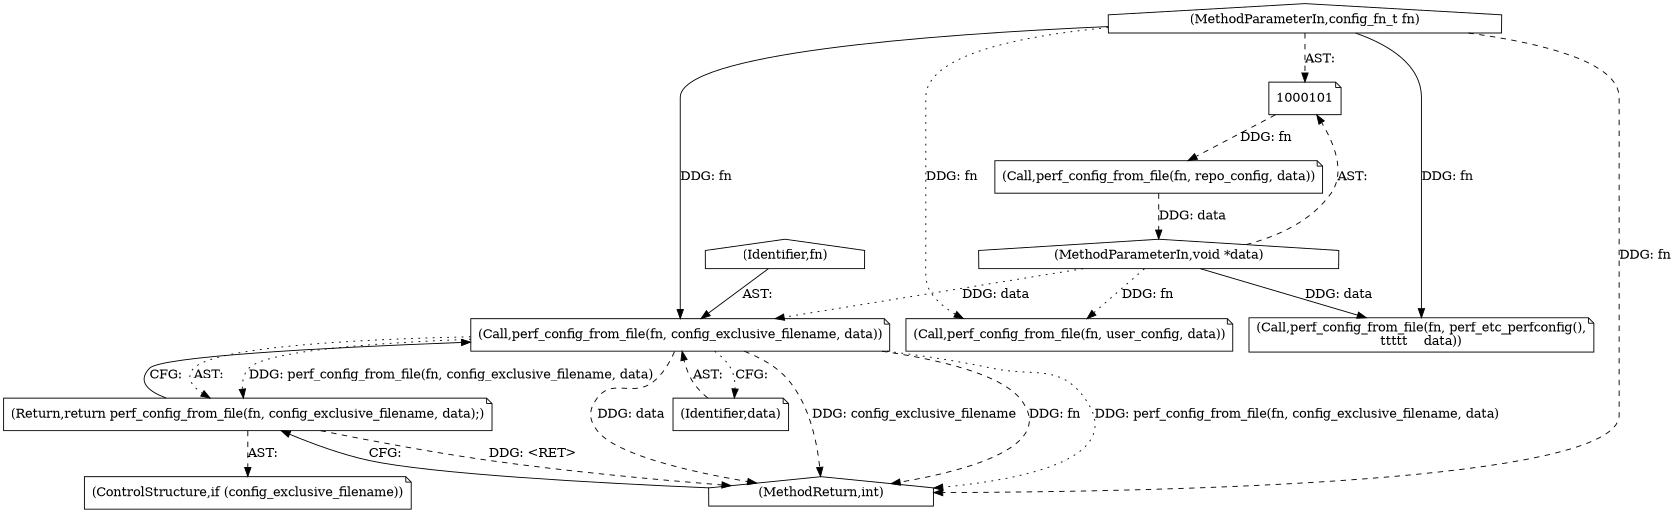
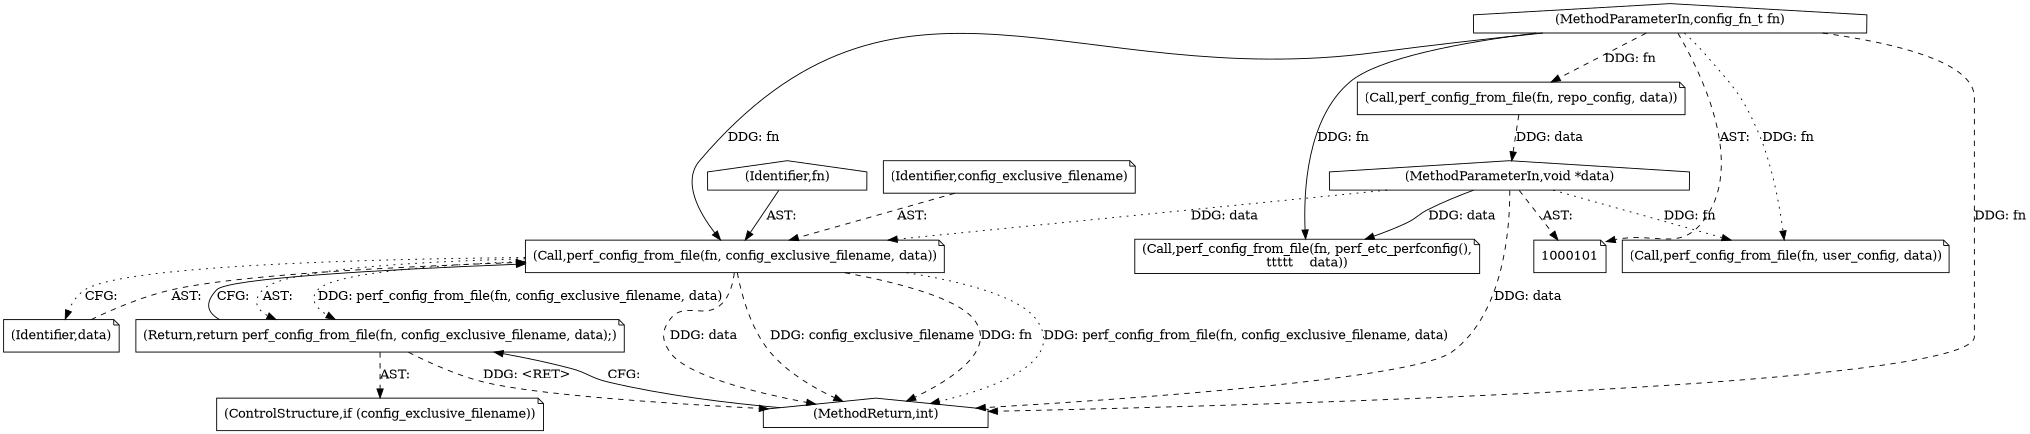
(1236, 136) -> (1603, 55)
none -> (1009, 177)
none -> (1309, 381)
